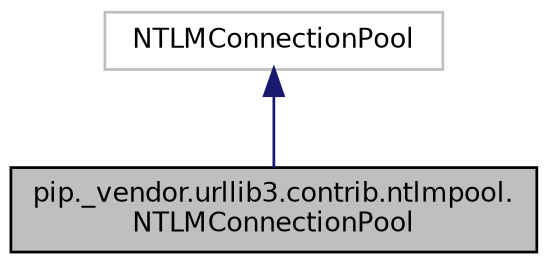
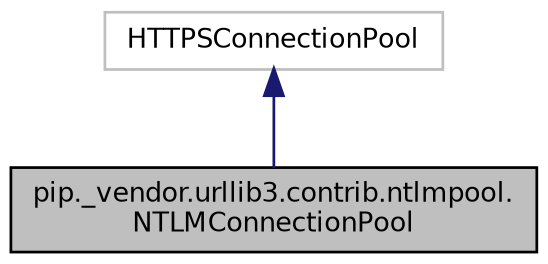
(274, 41) -> (274, 41)
